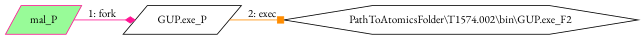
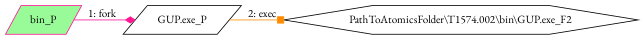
(44, 20) -> (44, 20)
